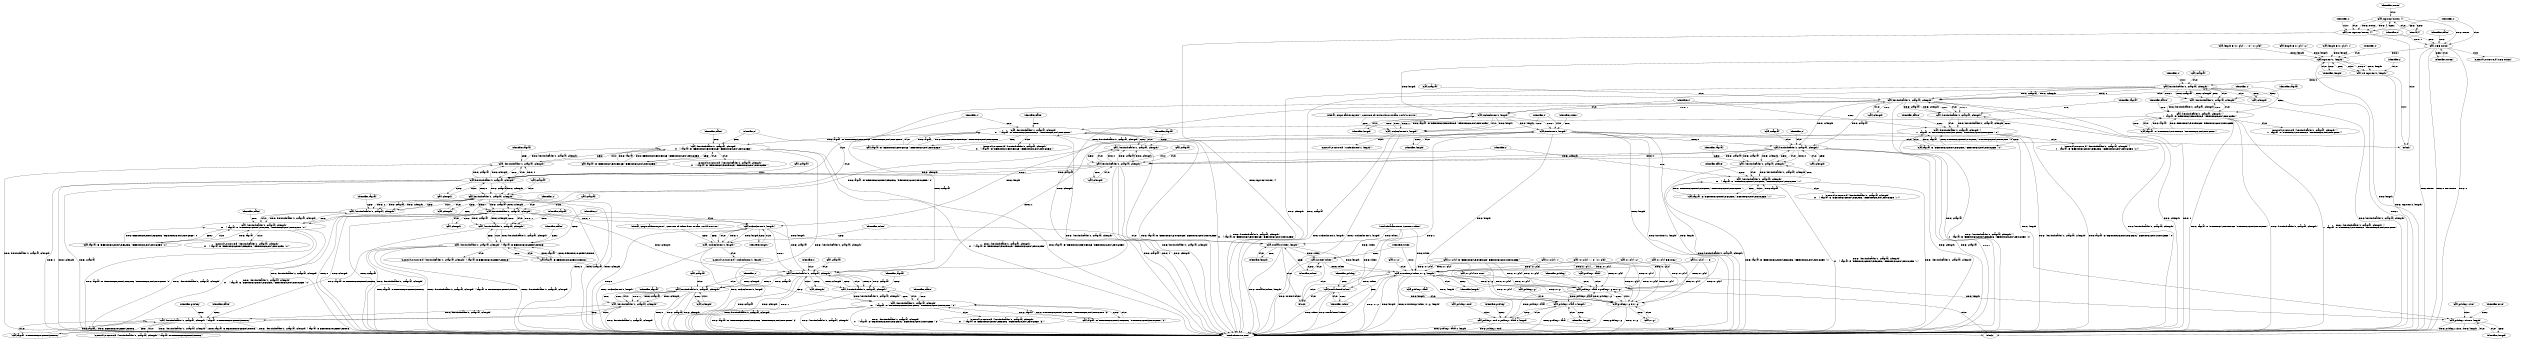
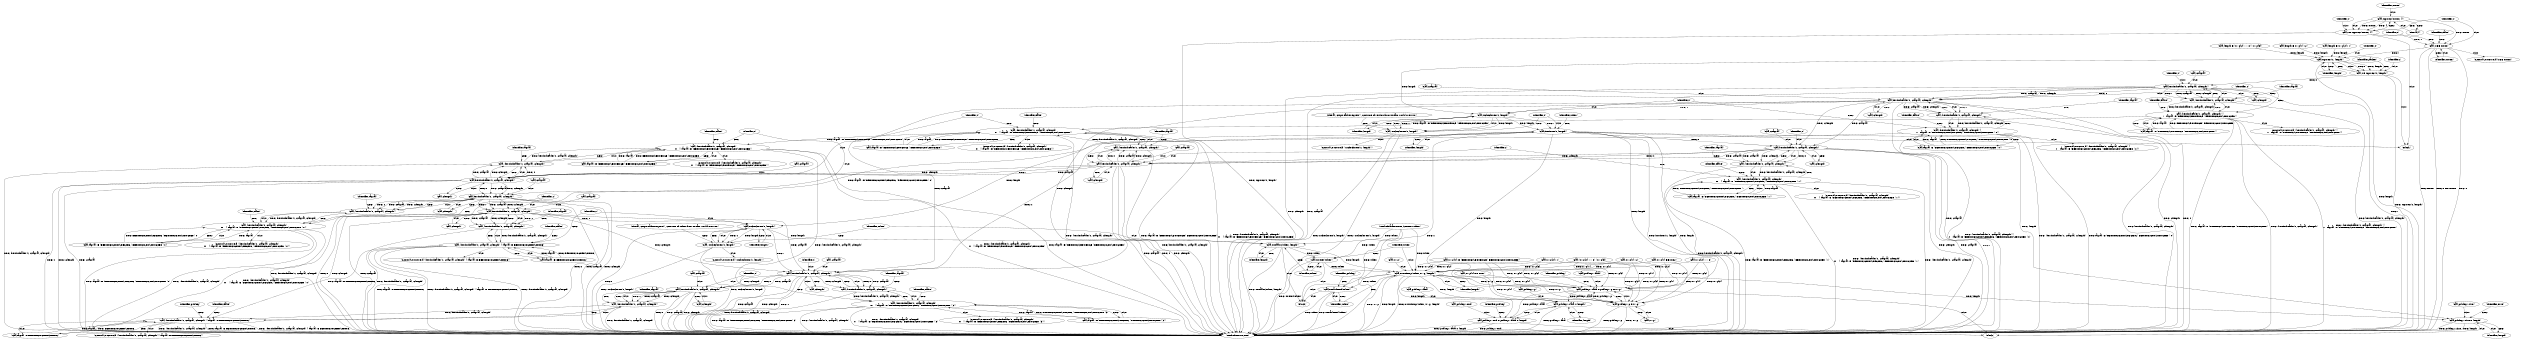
none -> (2367, 60)
(1263, 180) -> (1263, 180)
